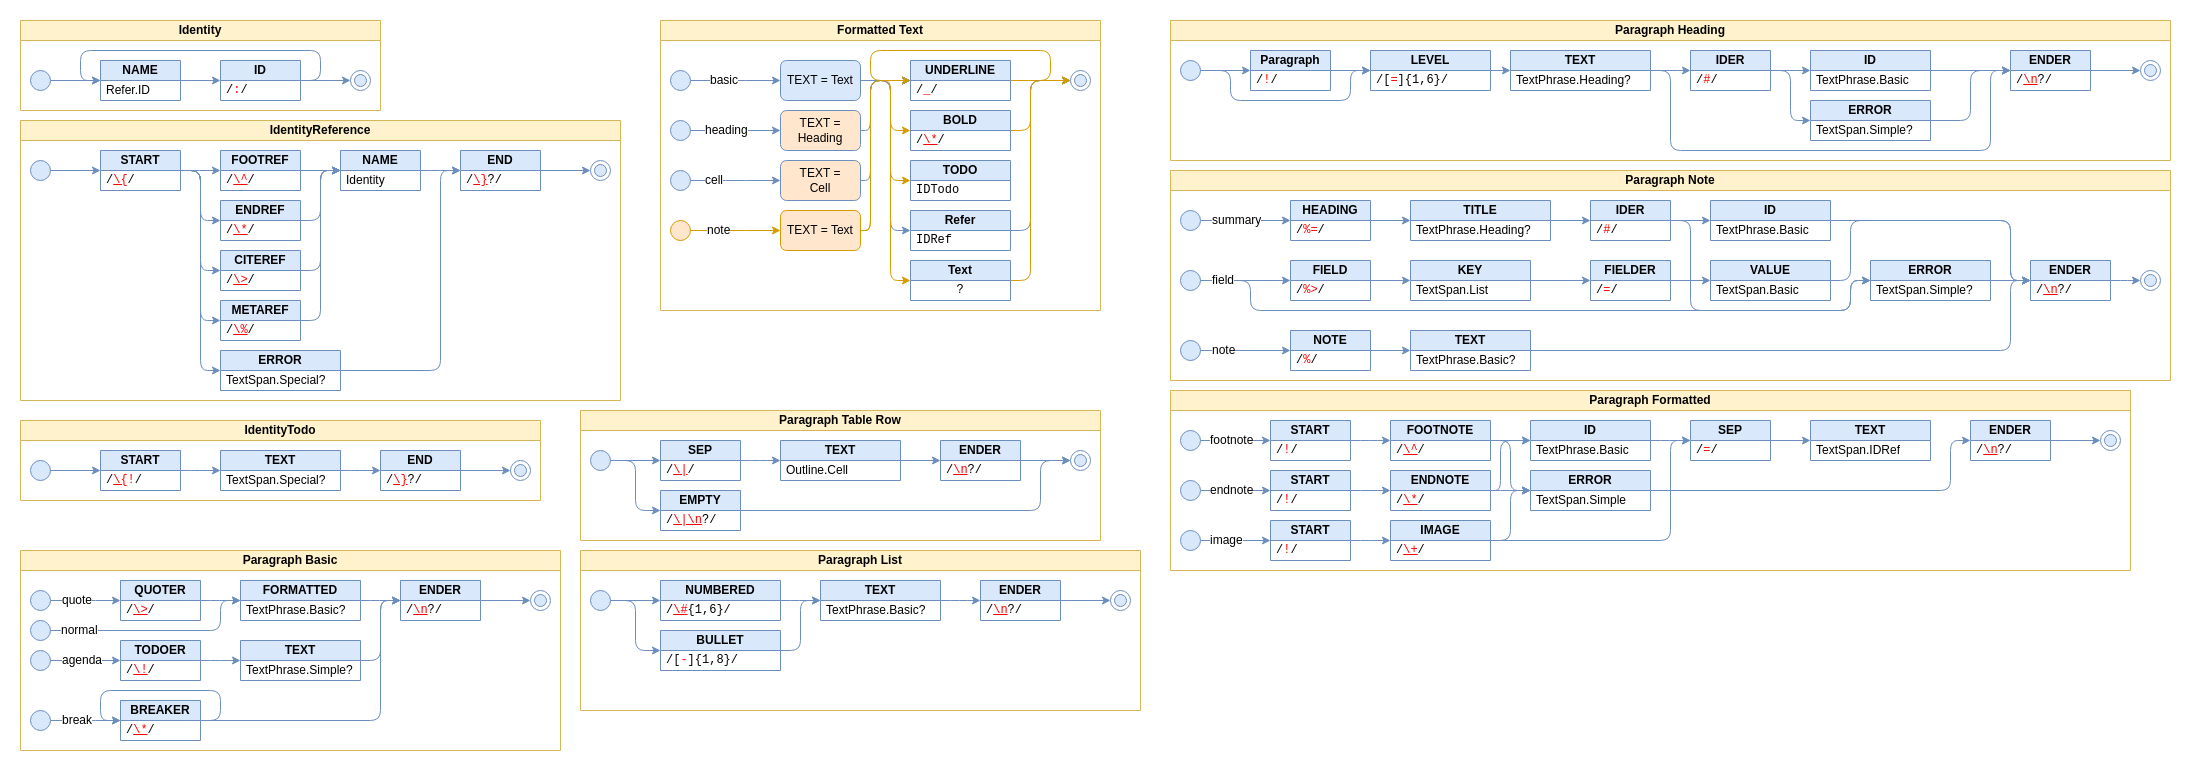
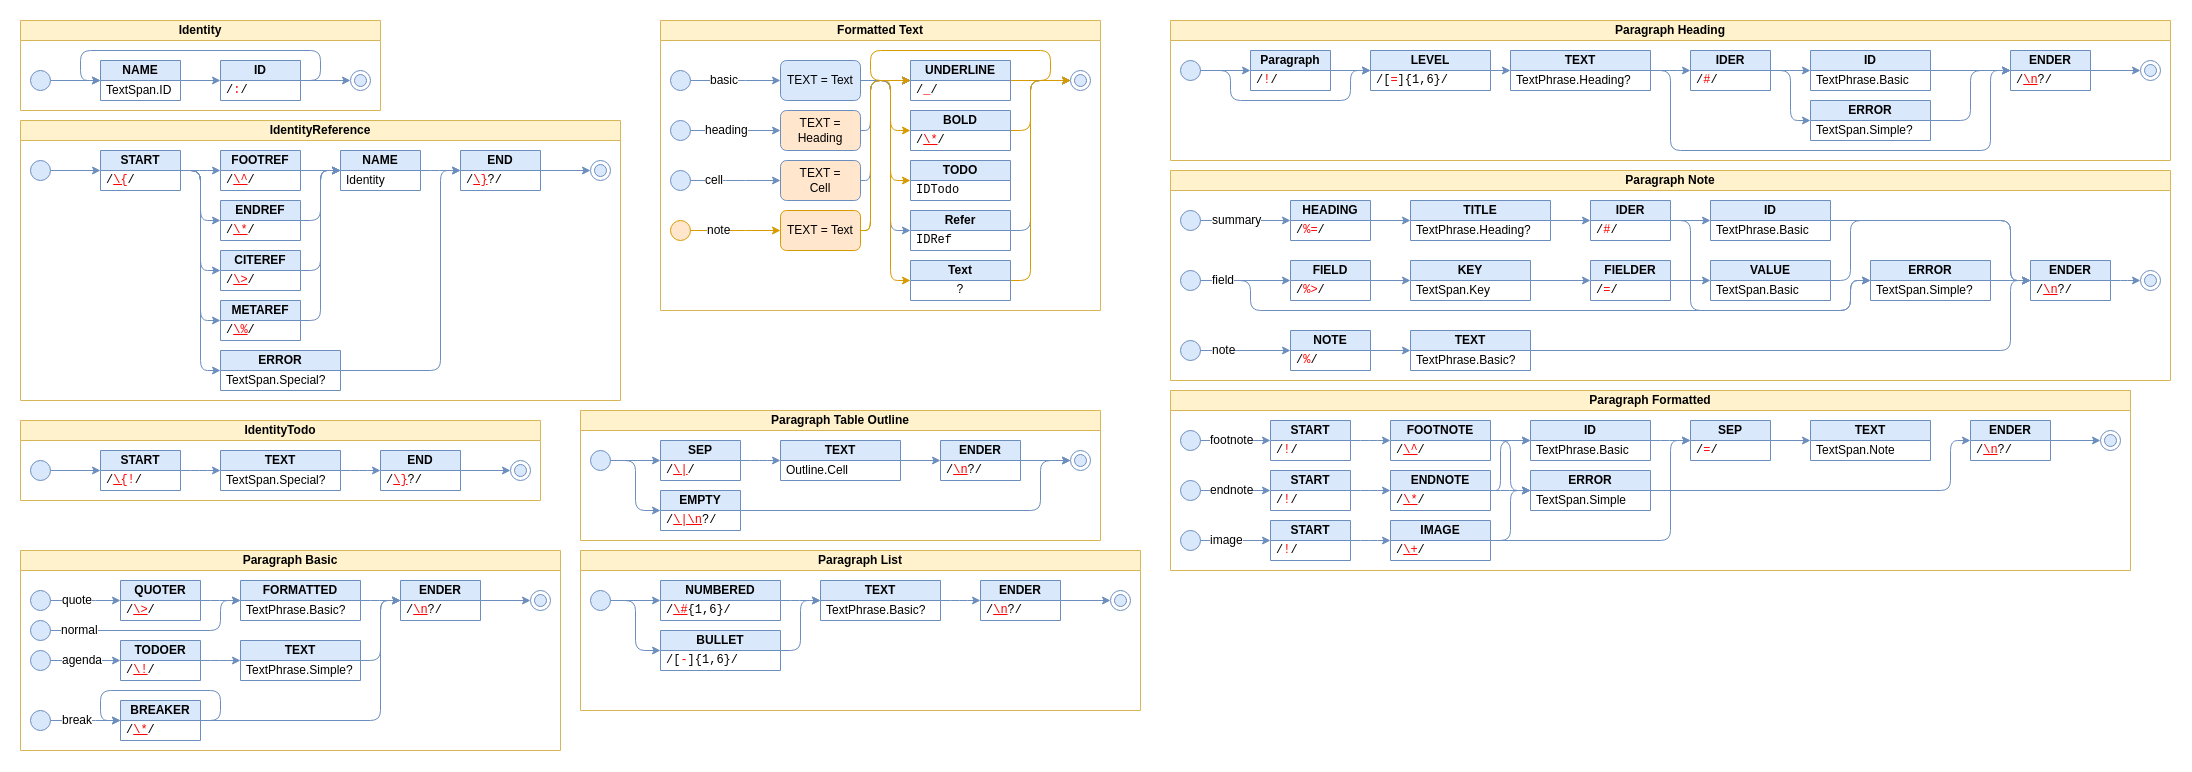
(132, 91) -> (142, 91)
(1457, 291) -> (1455, 291)
(841, 421) -> (841, 421)
(1862, 451) -> (1859, 451)
(699, 661) -> (699, 661)
